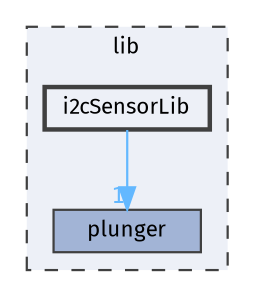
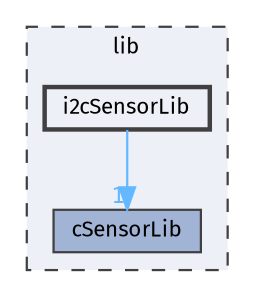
(127, 231) -> (127, 231)
